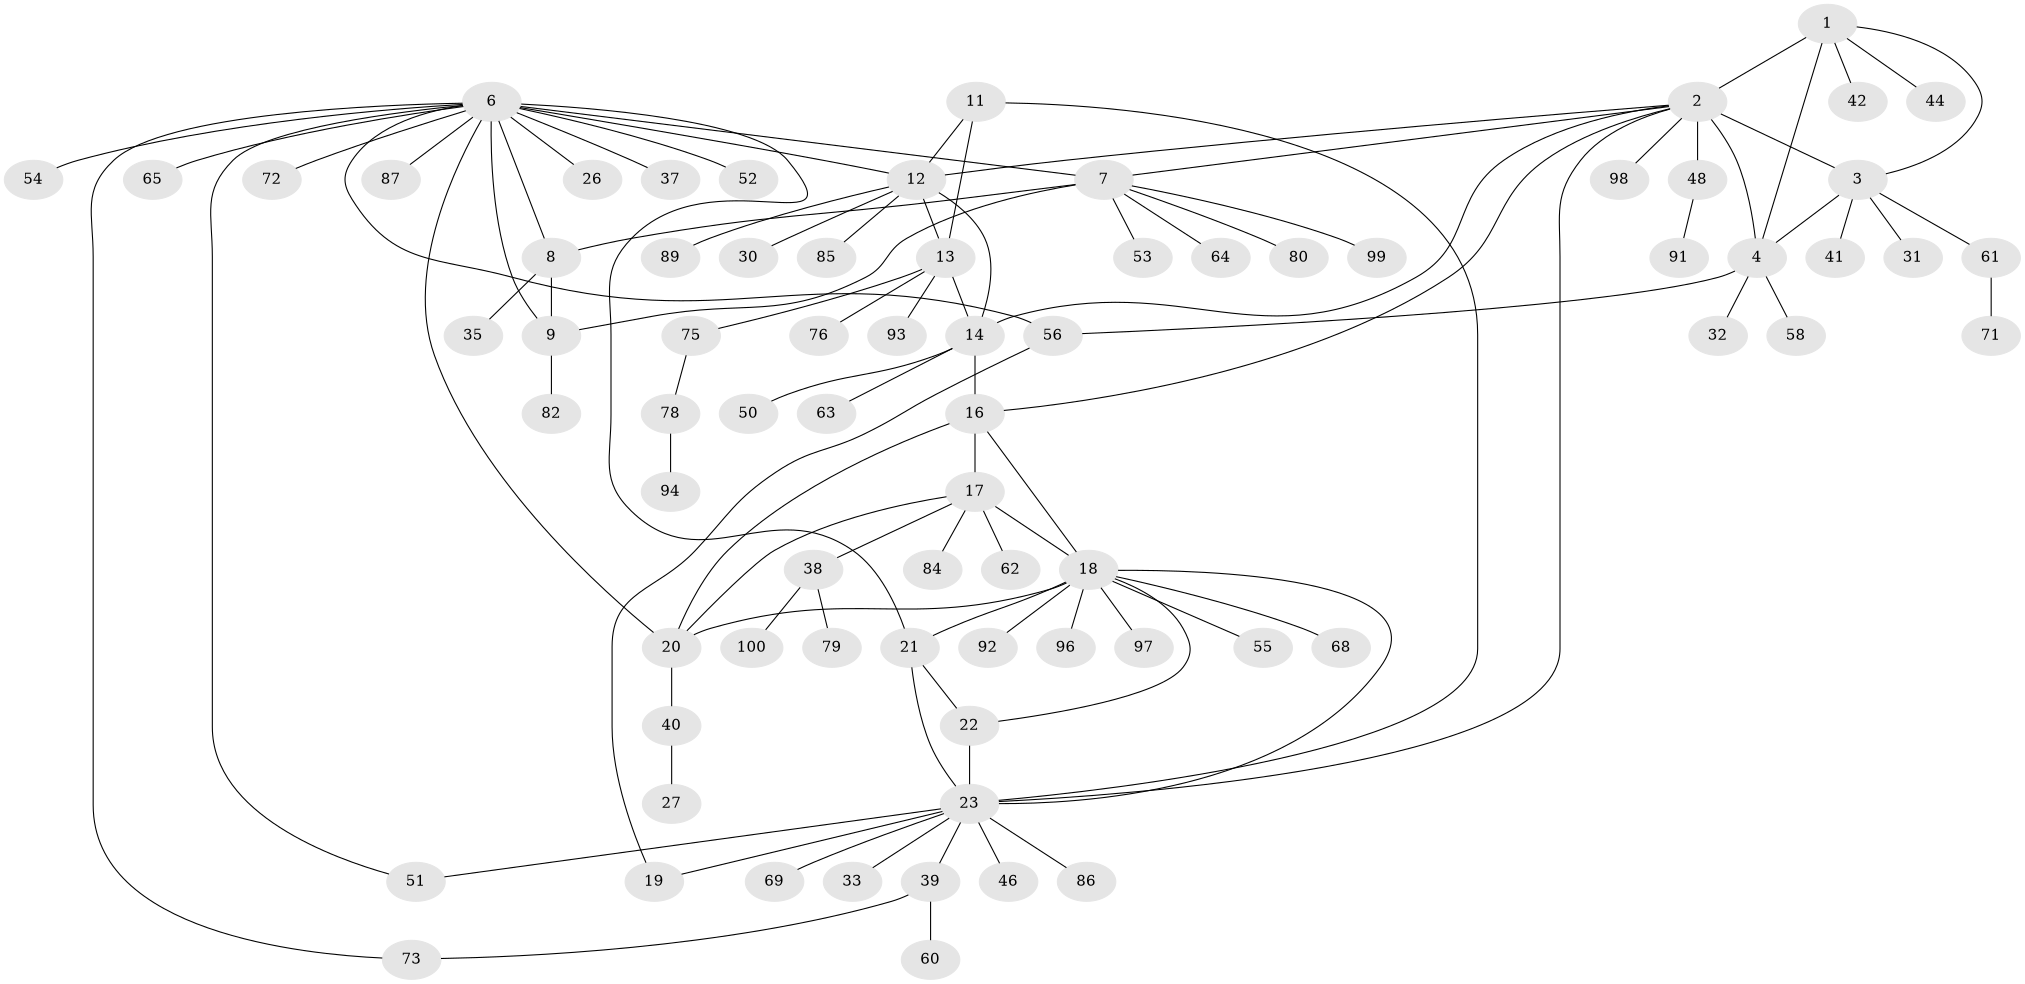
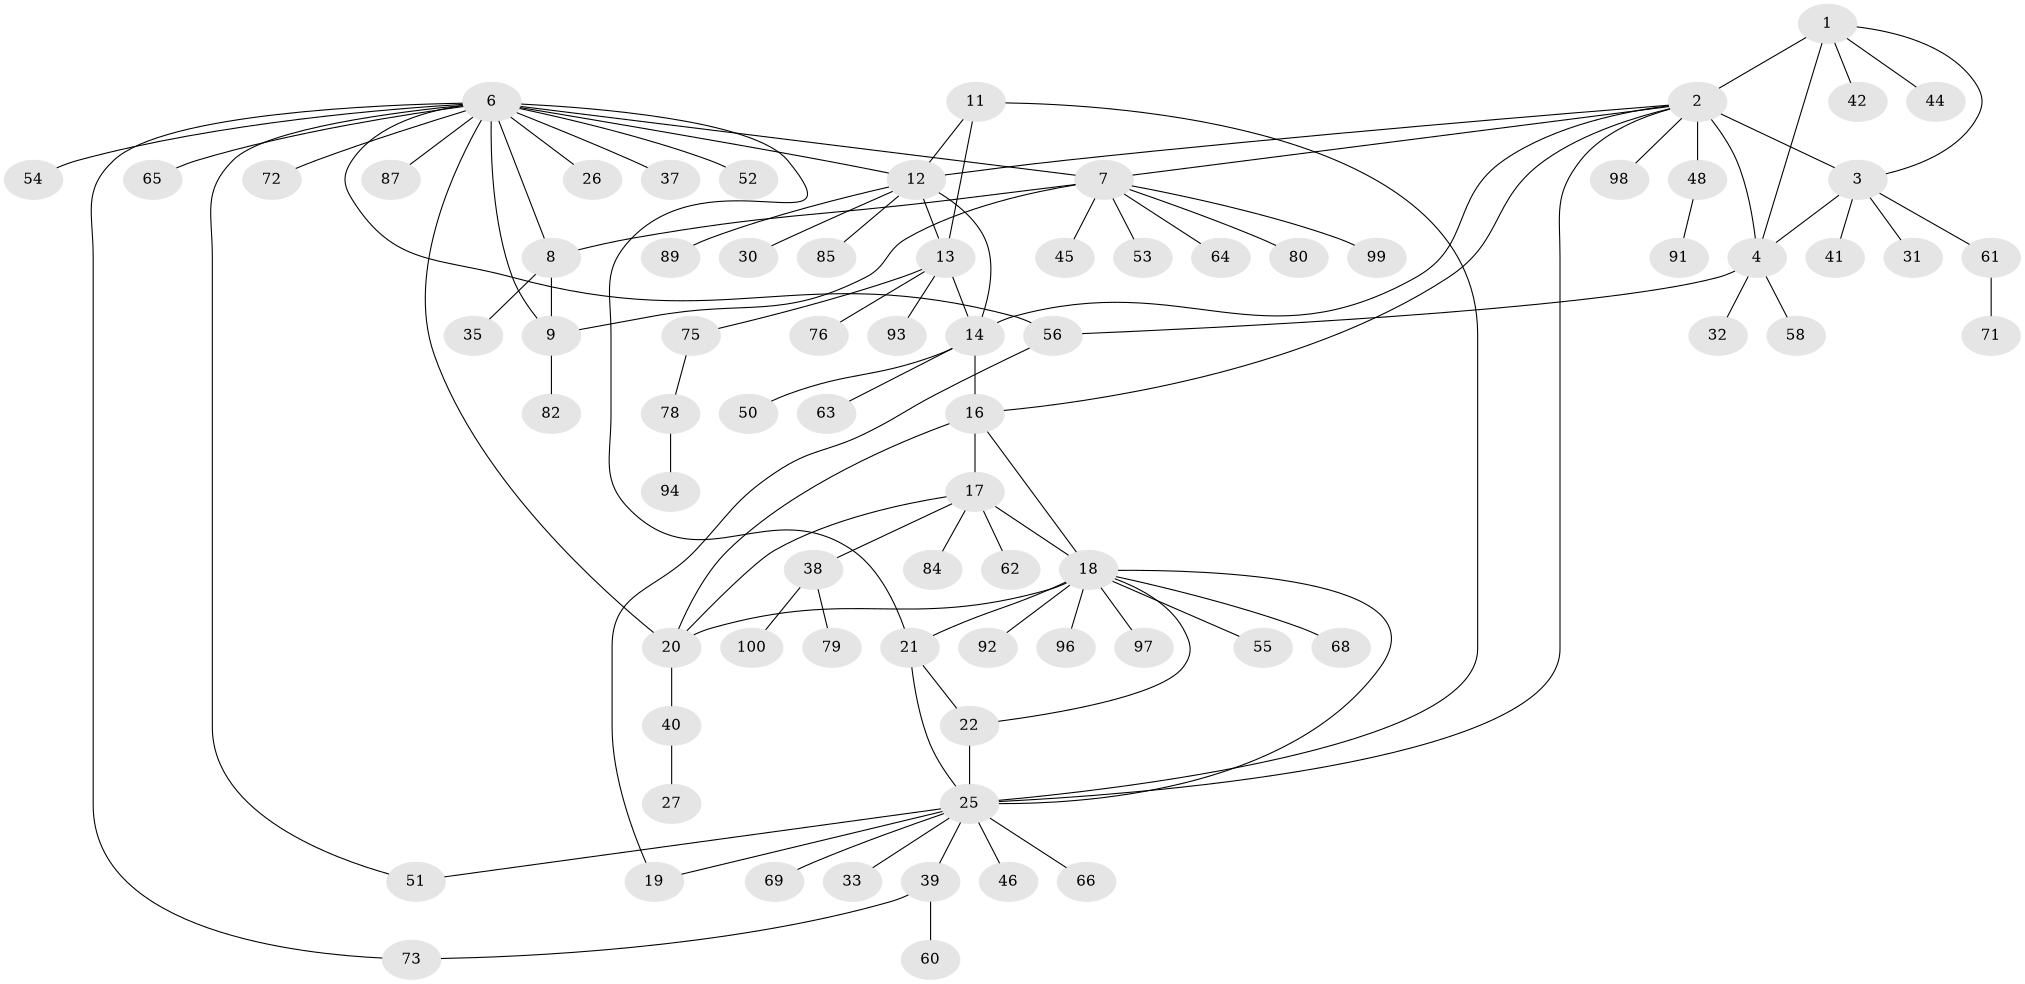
none -> (1065, 258)
(970, 804) -> (970, 804)
(1087, 882) -> (1087, 882)
